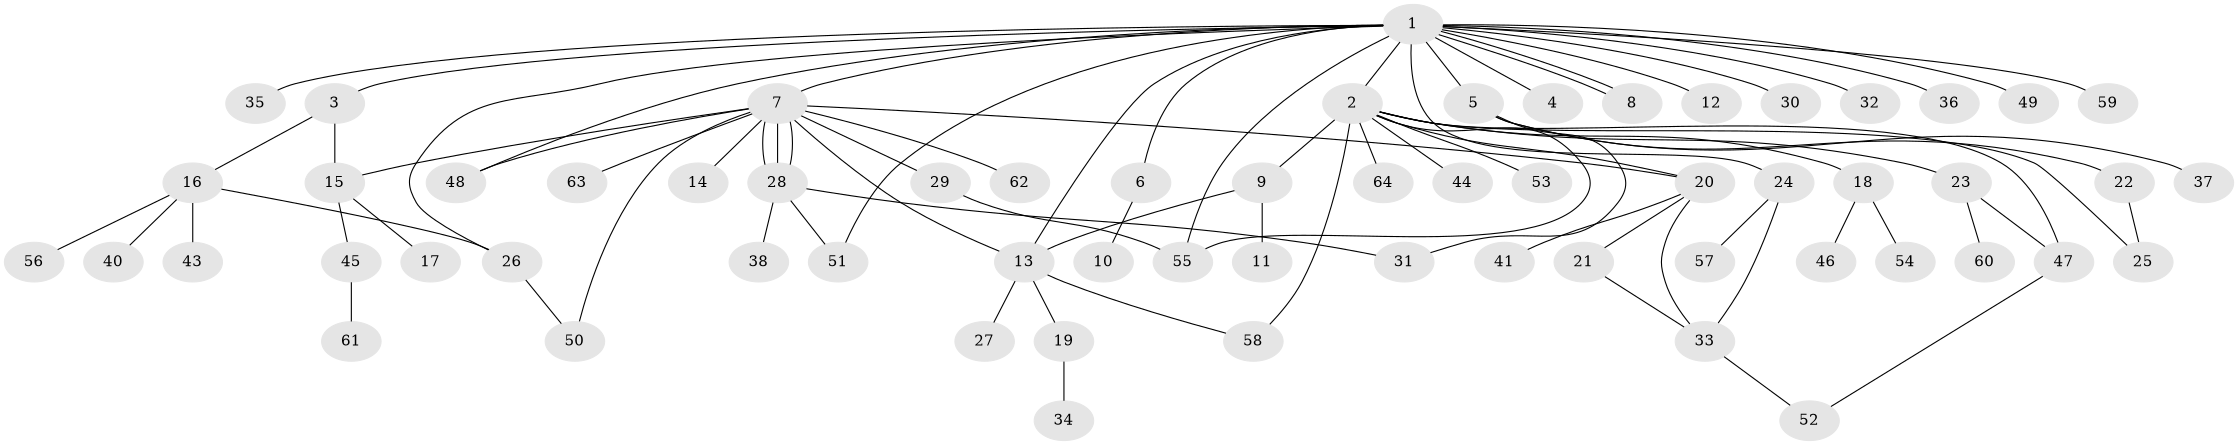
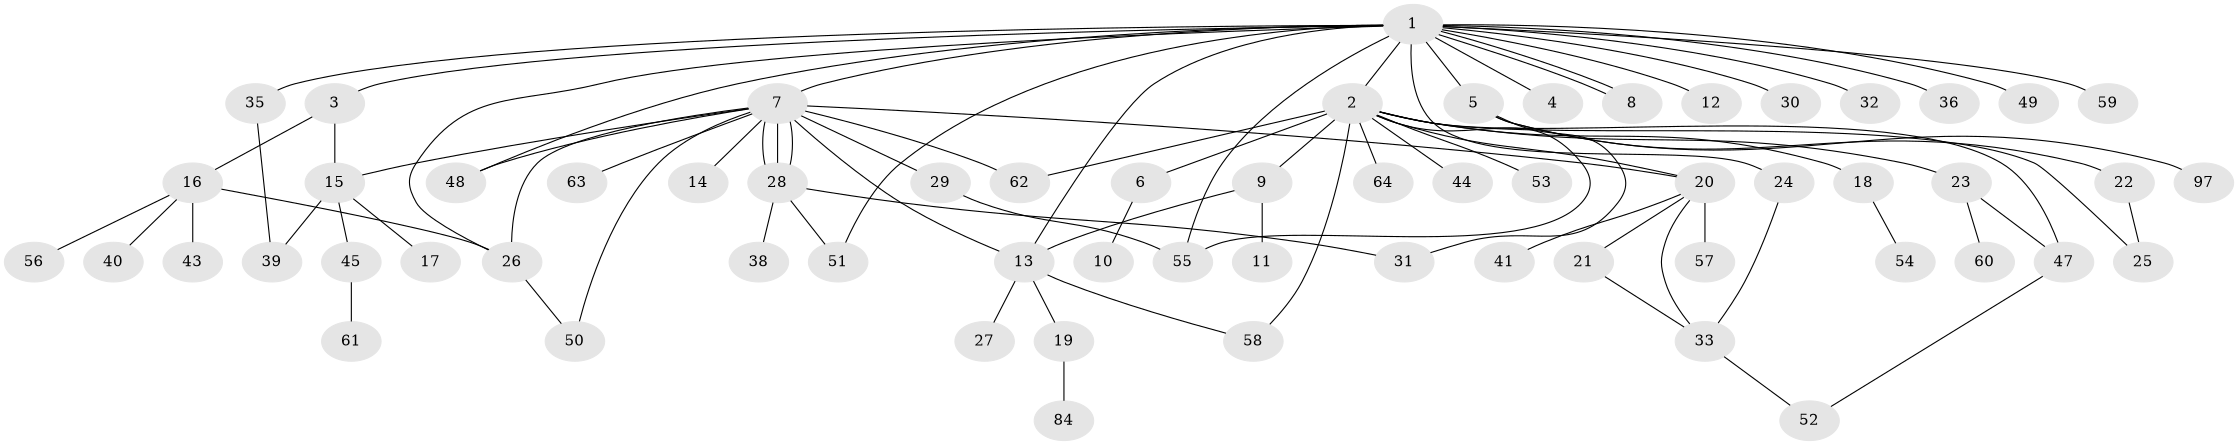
(1230, 57) -> (1251, 142)
none -> (1186, 143)
none -> (543, 159)
(2204, 183) -> (2204, 183)
(1745, 222) -> (1705, 223)
none -> (272, 262)
(1826, 262) -> none
(1064, 421) -> (1064, 421)
